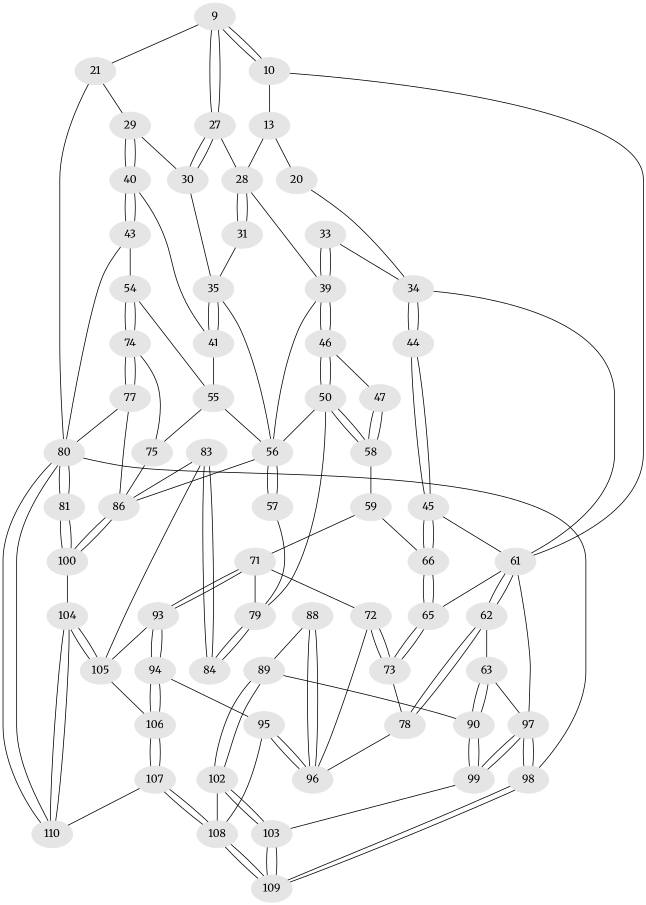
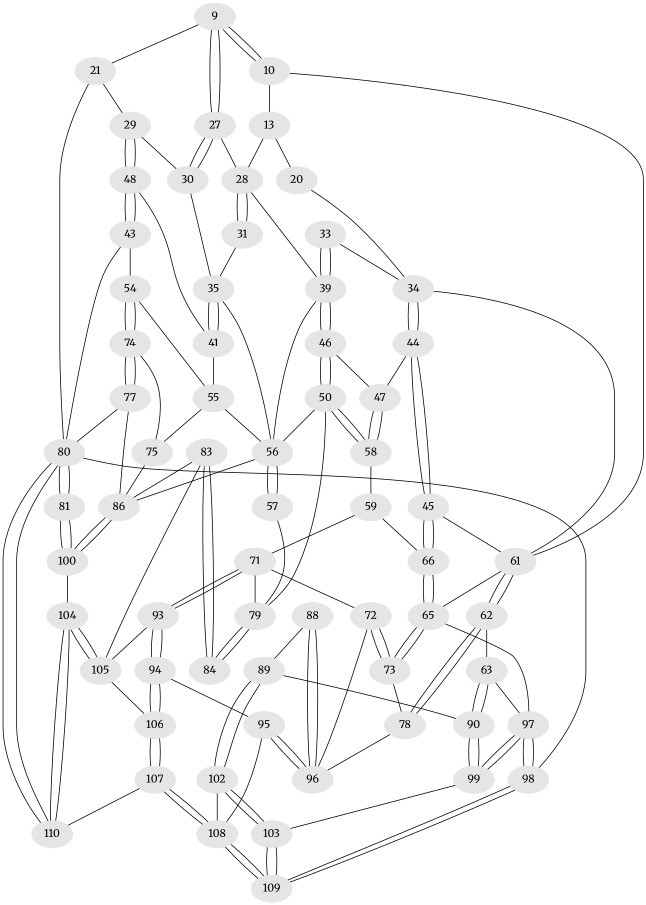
(130, 180) -> (130, 180)
none -> (397, 371)
(529, 643) -> (506, 652)
